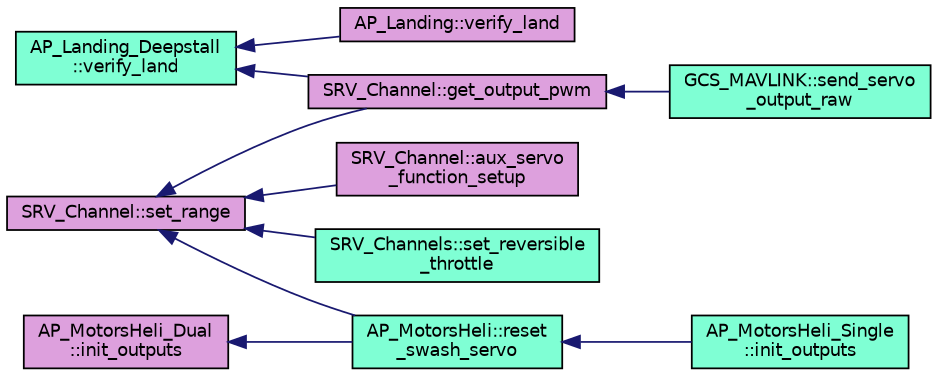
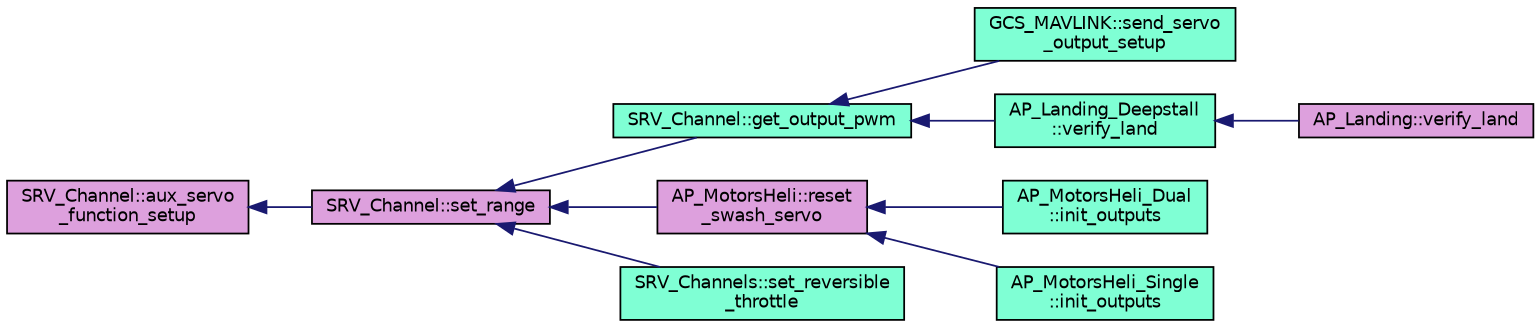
(281, 74) -> (962, 121)
(457, 92) -> (762, 121)
(800, 92) -> (1105, 34)
(300, 190) -> (289, 207)
(126, 342) -> (1105, 207)
(299, 342) -> (944, 207)
(457, 342) -> (762, 207)
